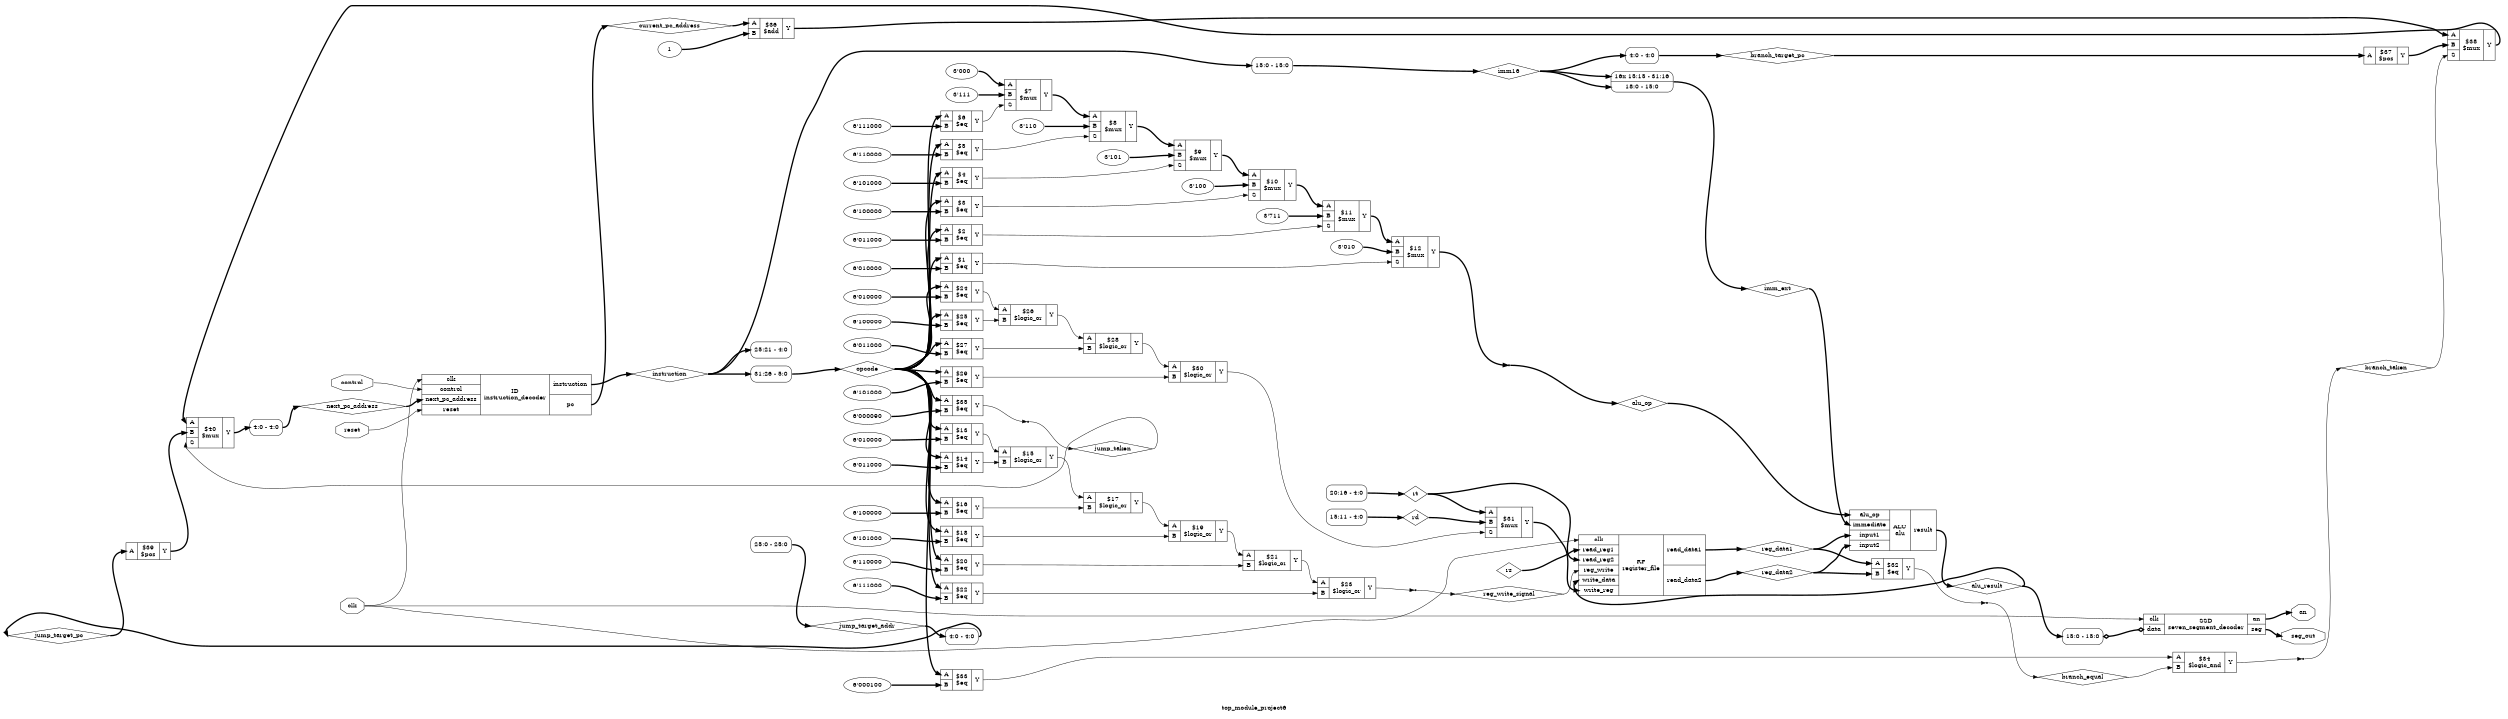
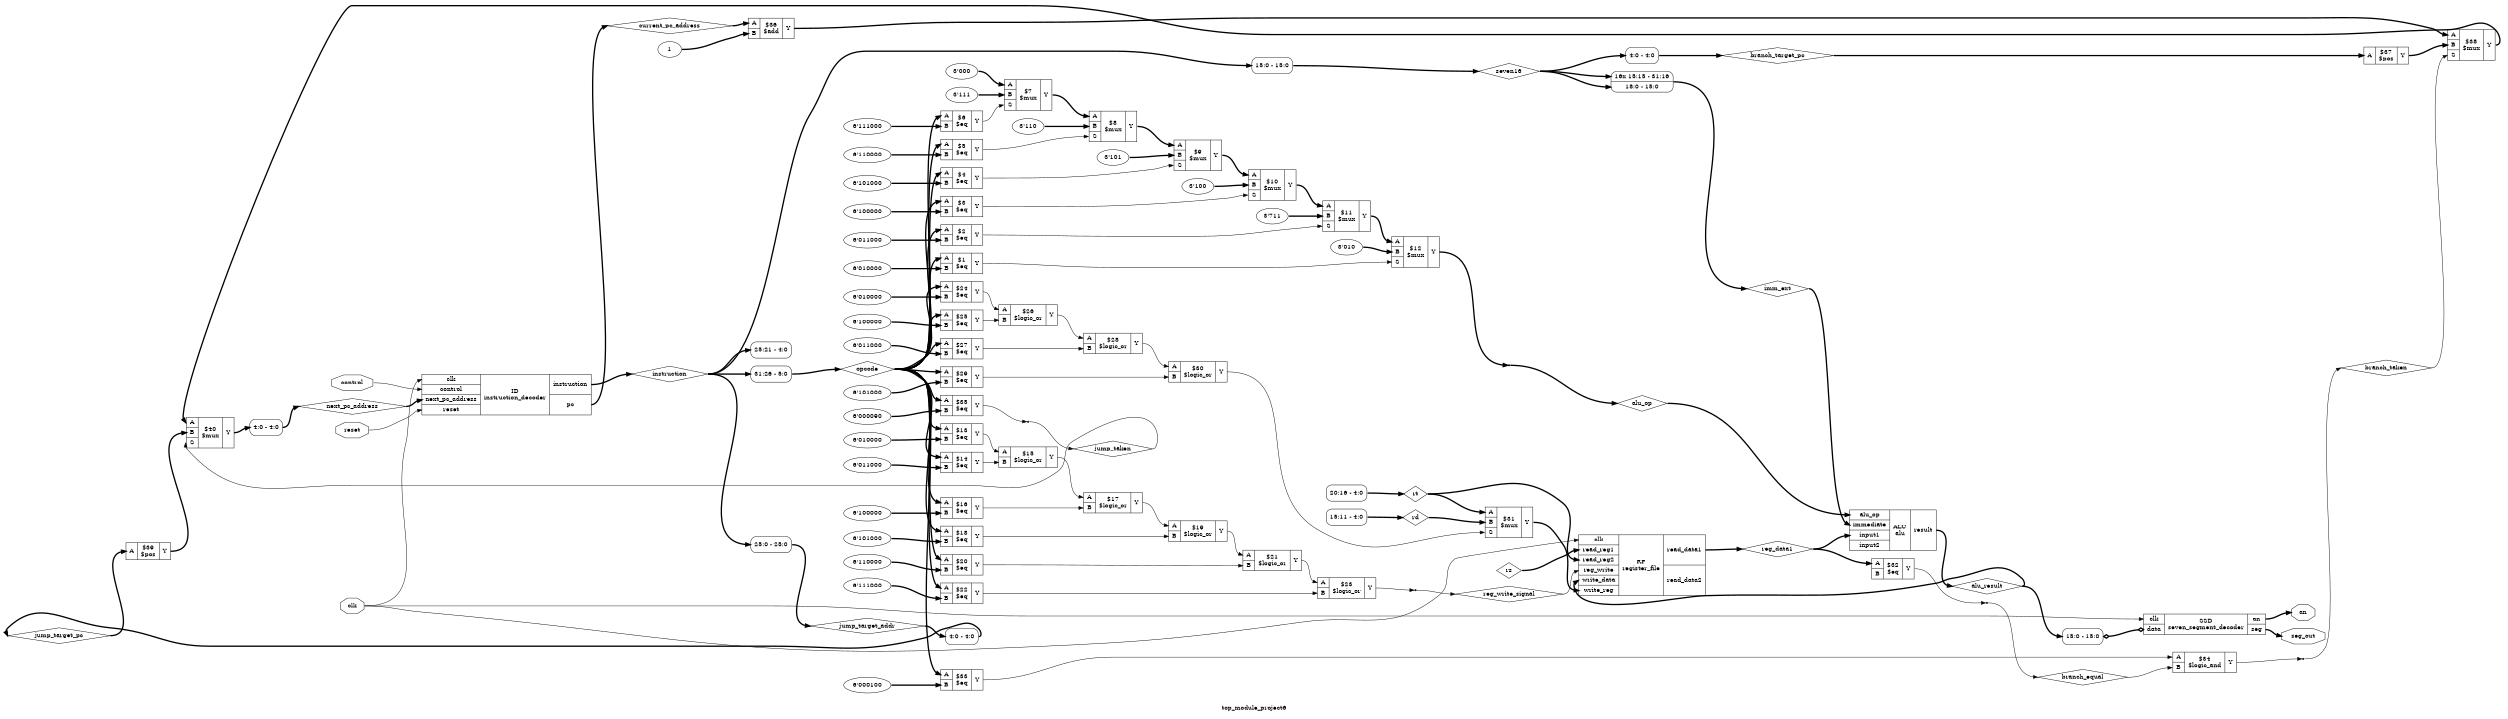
(1509, 71) -> (1509, 71)
none -> (730, 457)
(1778, 573) -> none
